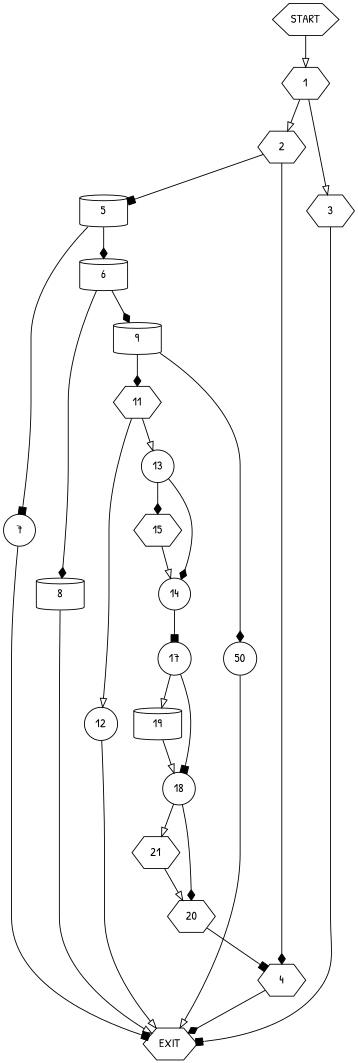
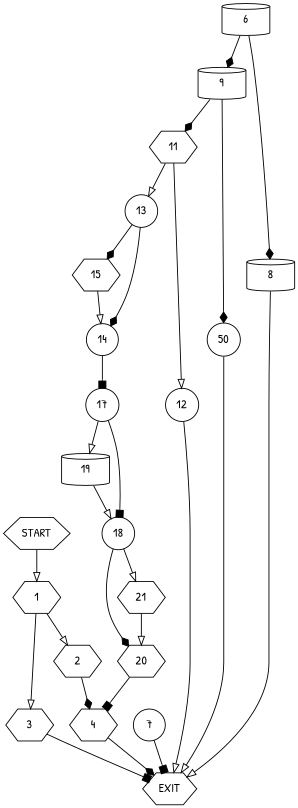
(104, 211) -> none
